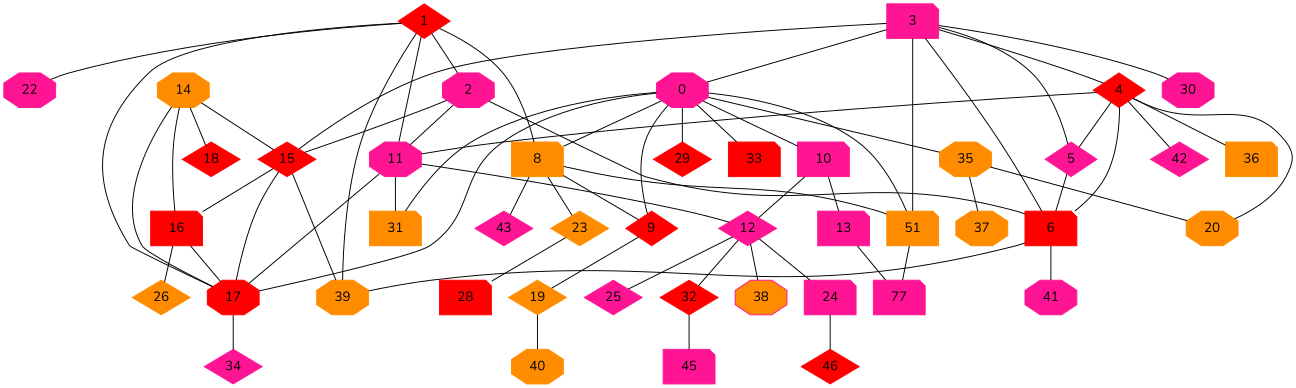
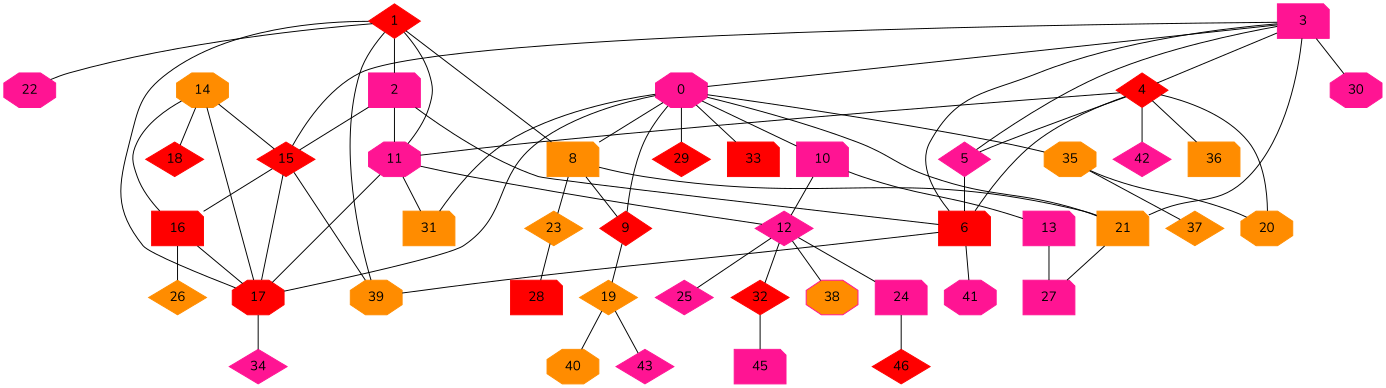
(468, 90) -> (394, 90)
(520, 196) -> (627, 332)
(913, 228) -> (1123, 228)
(982, 228) -> (1195, 228)
(899, 298) -> (1049, 298)
